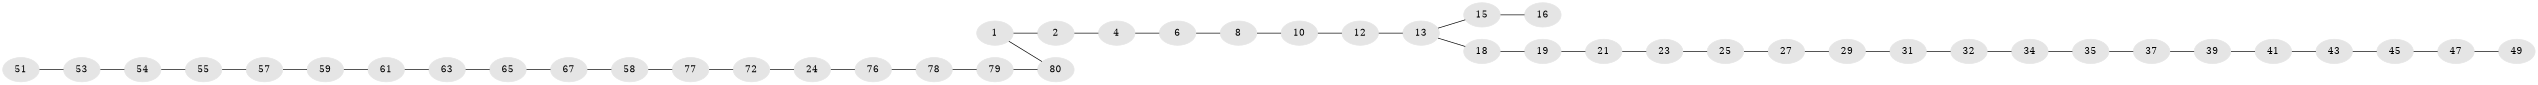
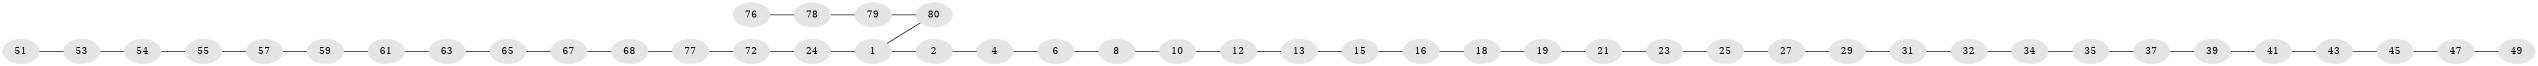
(1452, 42) -> (1452, 51)
(630, 70) -> (630, 51)
(843, 70) -> (843, 51)
